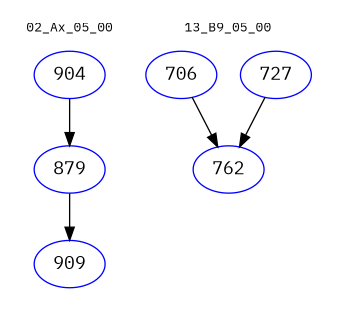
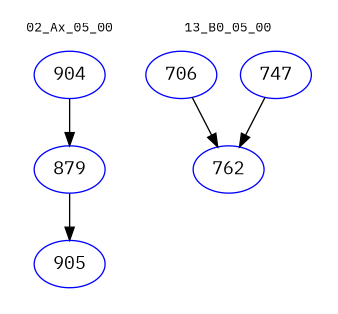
(229, 28) -> (229, 28)
(276, 75) -> (276, 75)
(70, 264) -> (70, 264)
